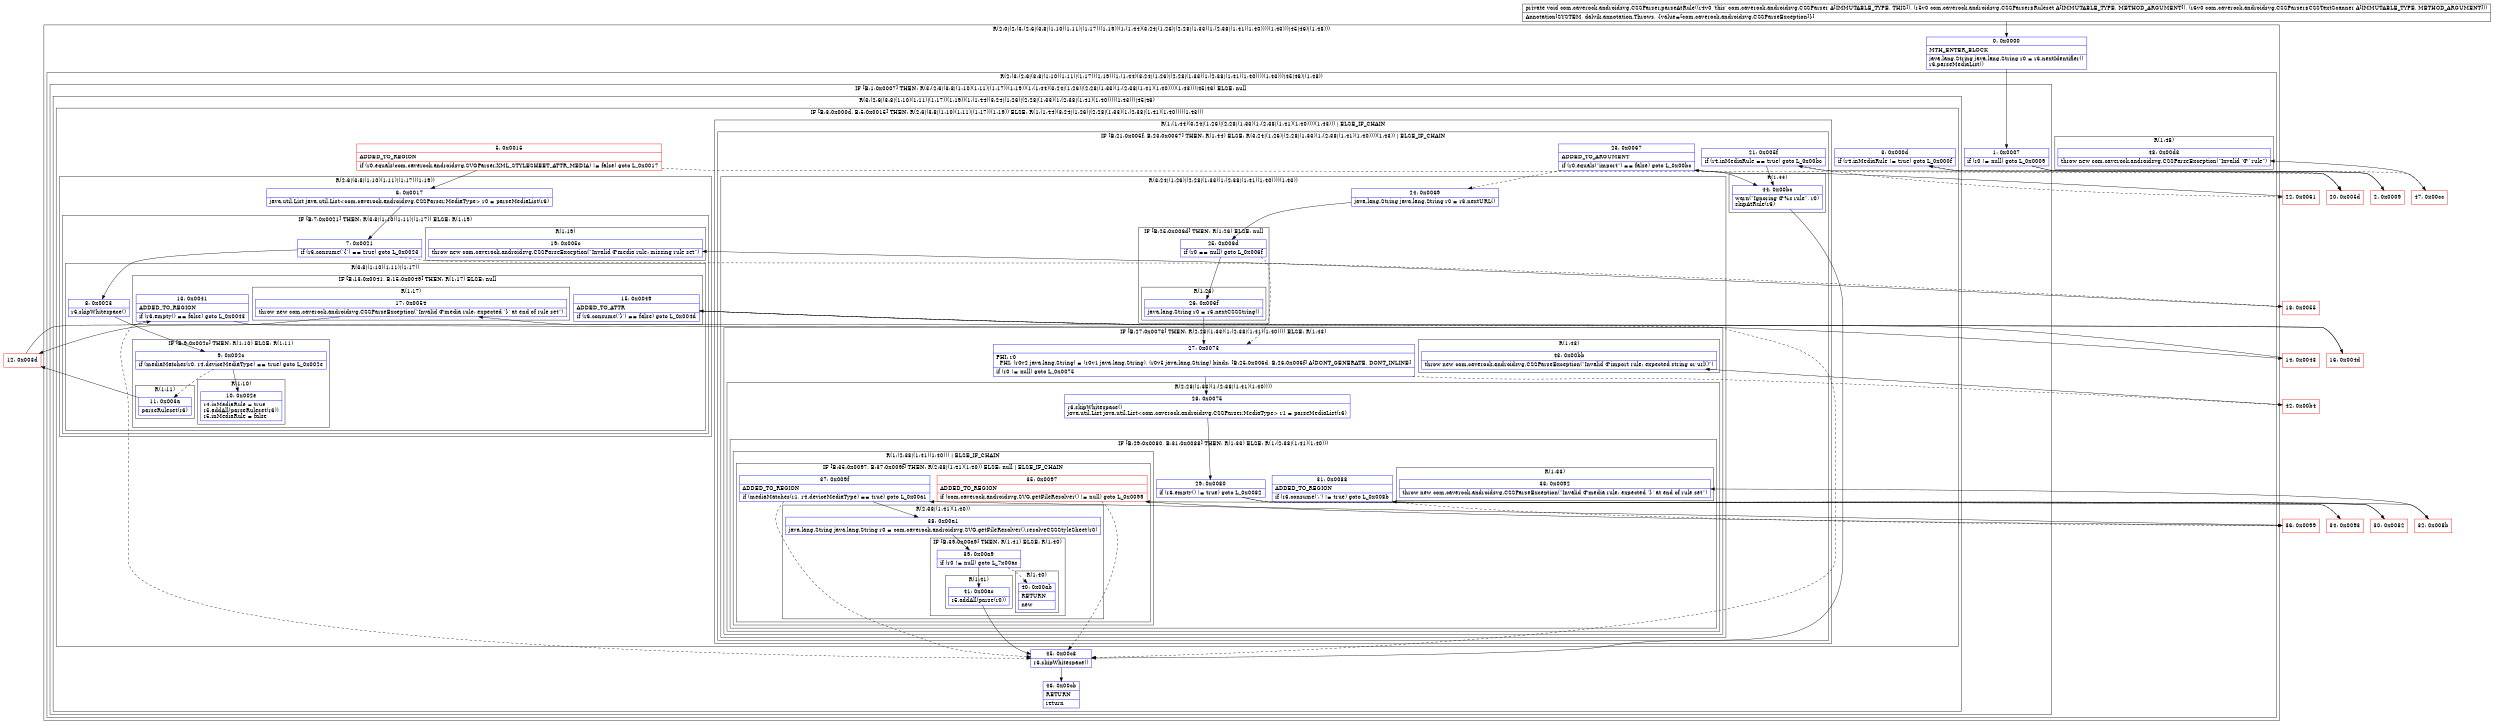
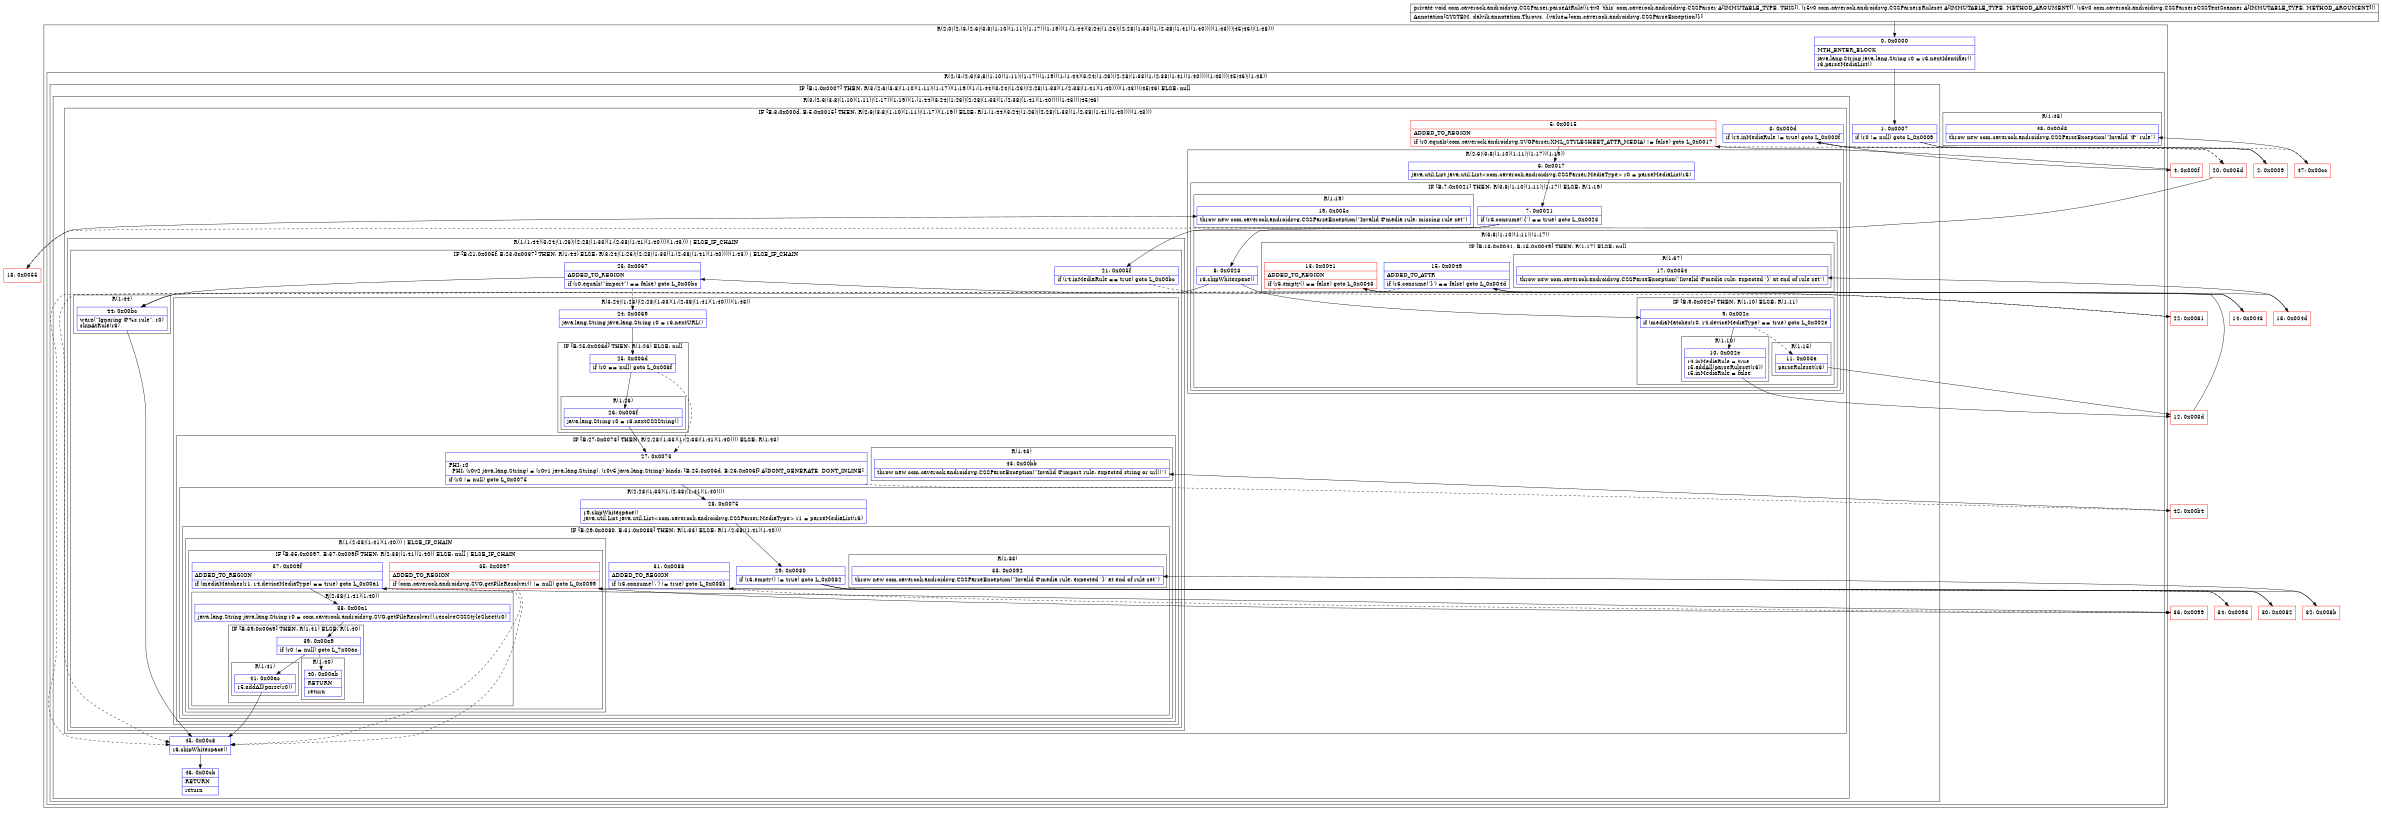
(1596, 157) -> (596, 275)
none -> (2187, 171)
(1770, 176) -> (676, 293)
(411, 292) -> (1672, 259)
(192, 308) -> (1321, 275)
(122, 329) -> (1952, 409)
(165, 390) -> (1801, 347)
(1095, 408) -> (611, 513)
(1911, 502) -> (1570, 590)
(1027, 605) -> (316, 692)
